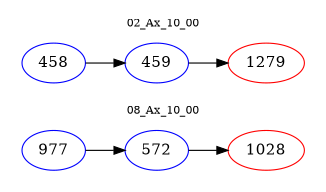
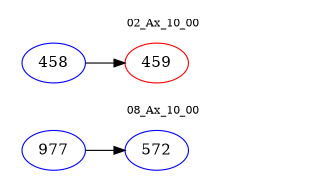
(157, 63) -> (157, 63)
(266, 63) -> none
(266, 150) -> none
